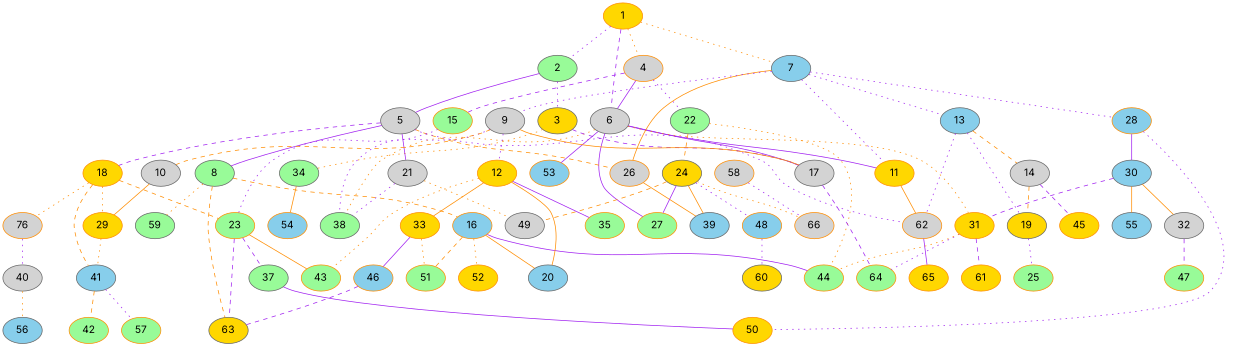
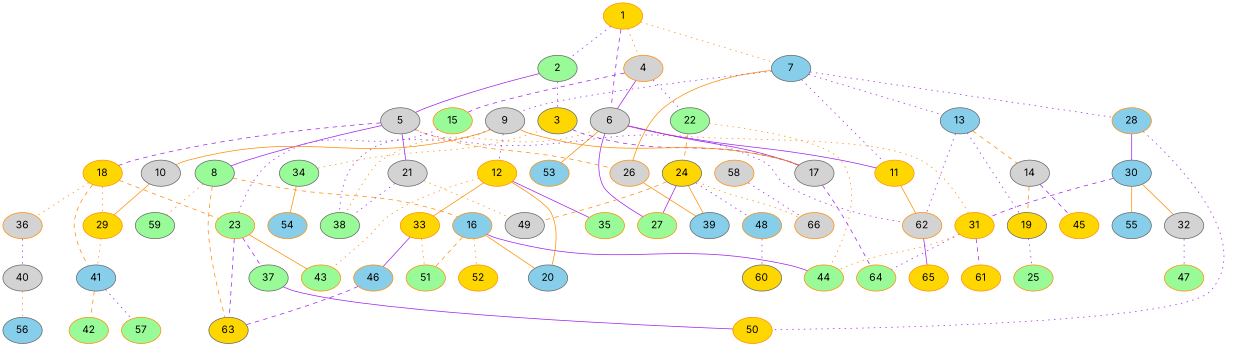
(333, 147) -> (333, 147)
(578, 149) -> (578, 149)
(23, 226) -> (23, 226)
(1184, 252) -> (1184, 252)
